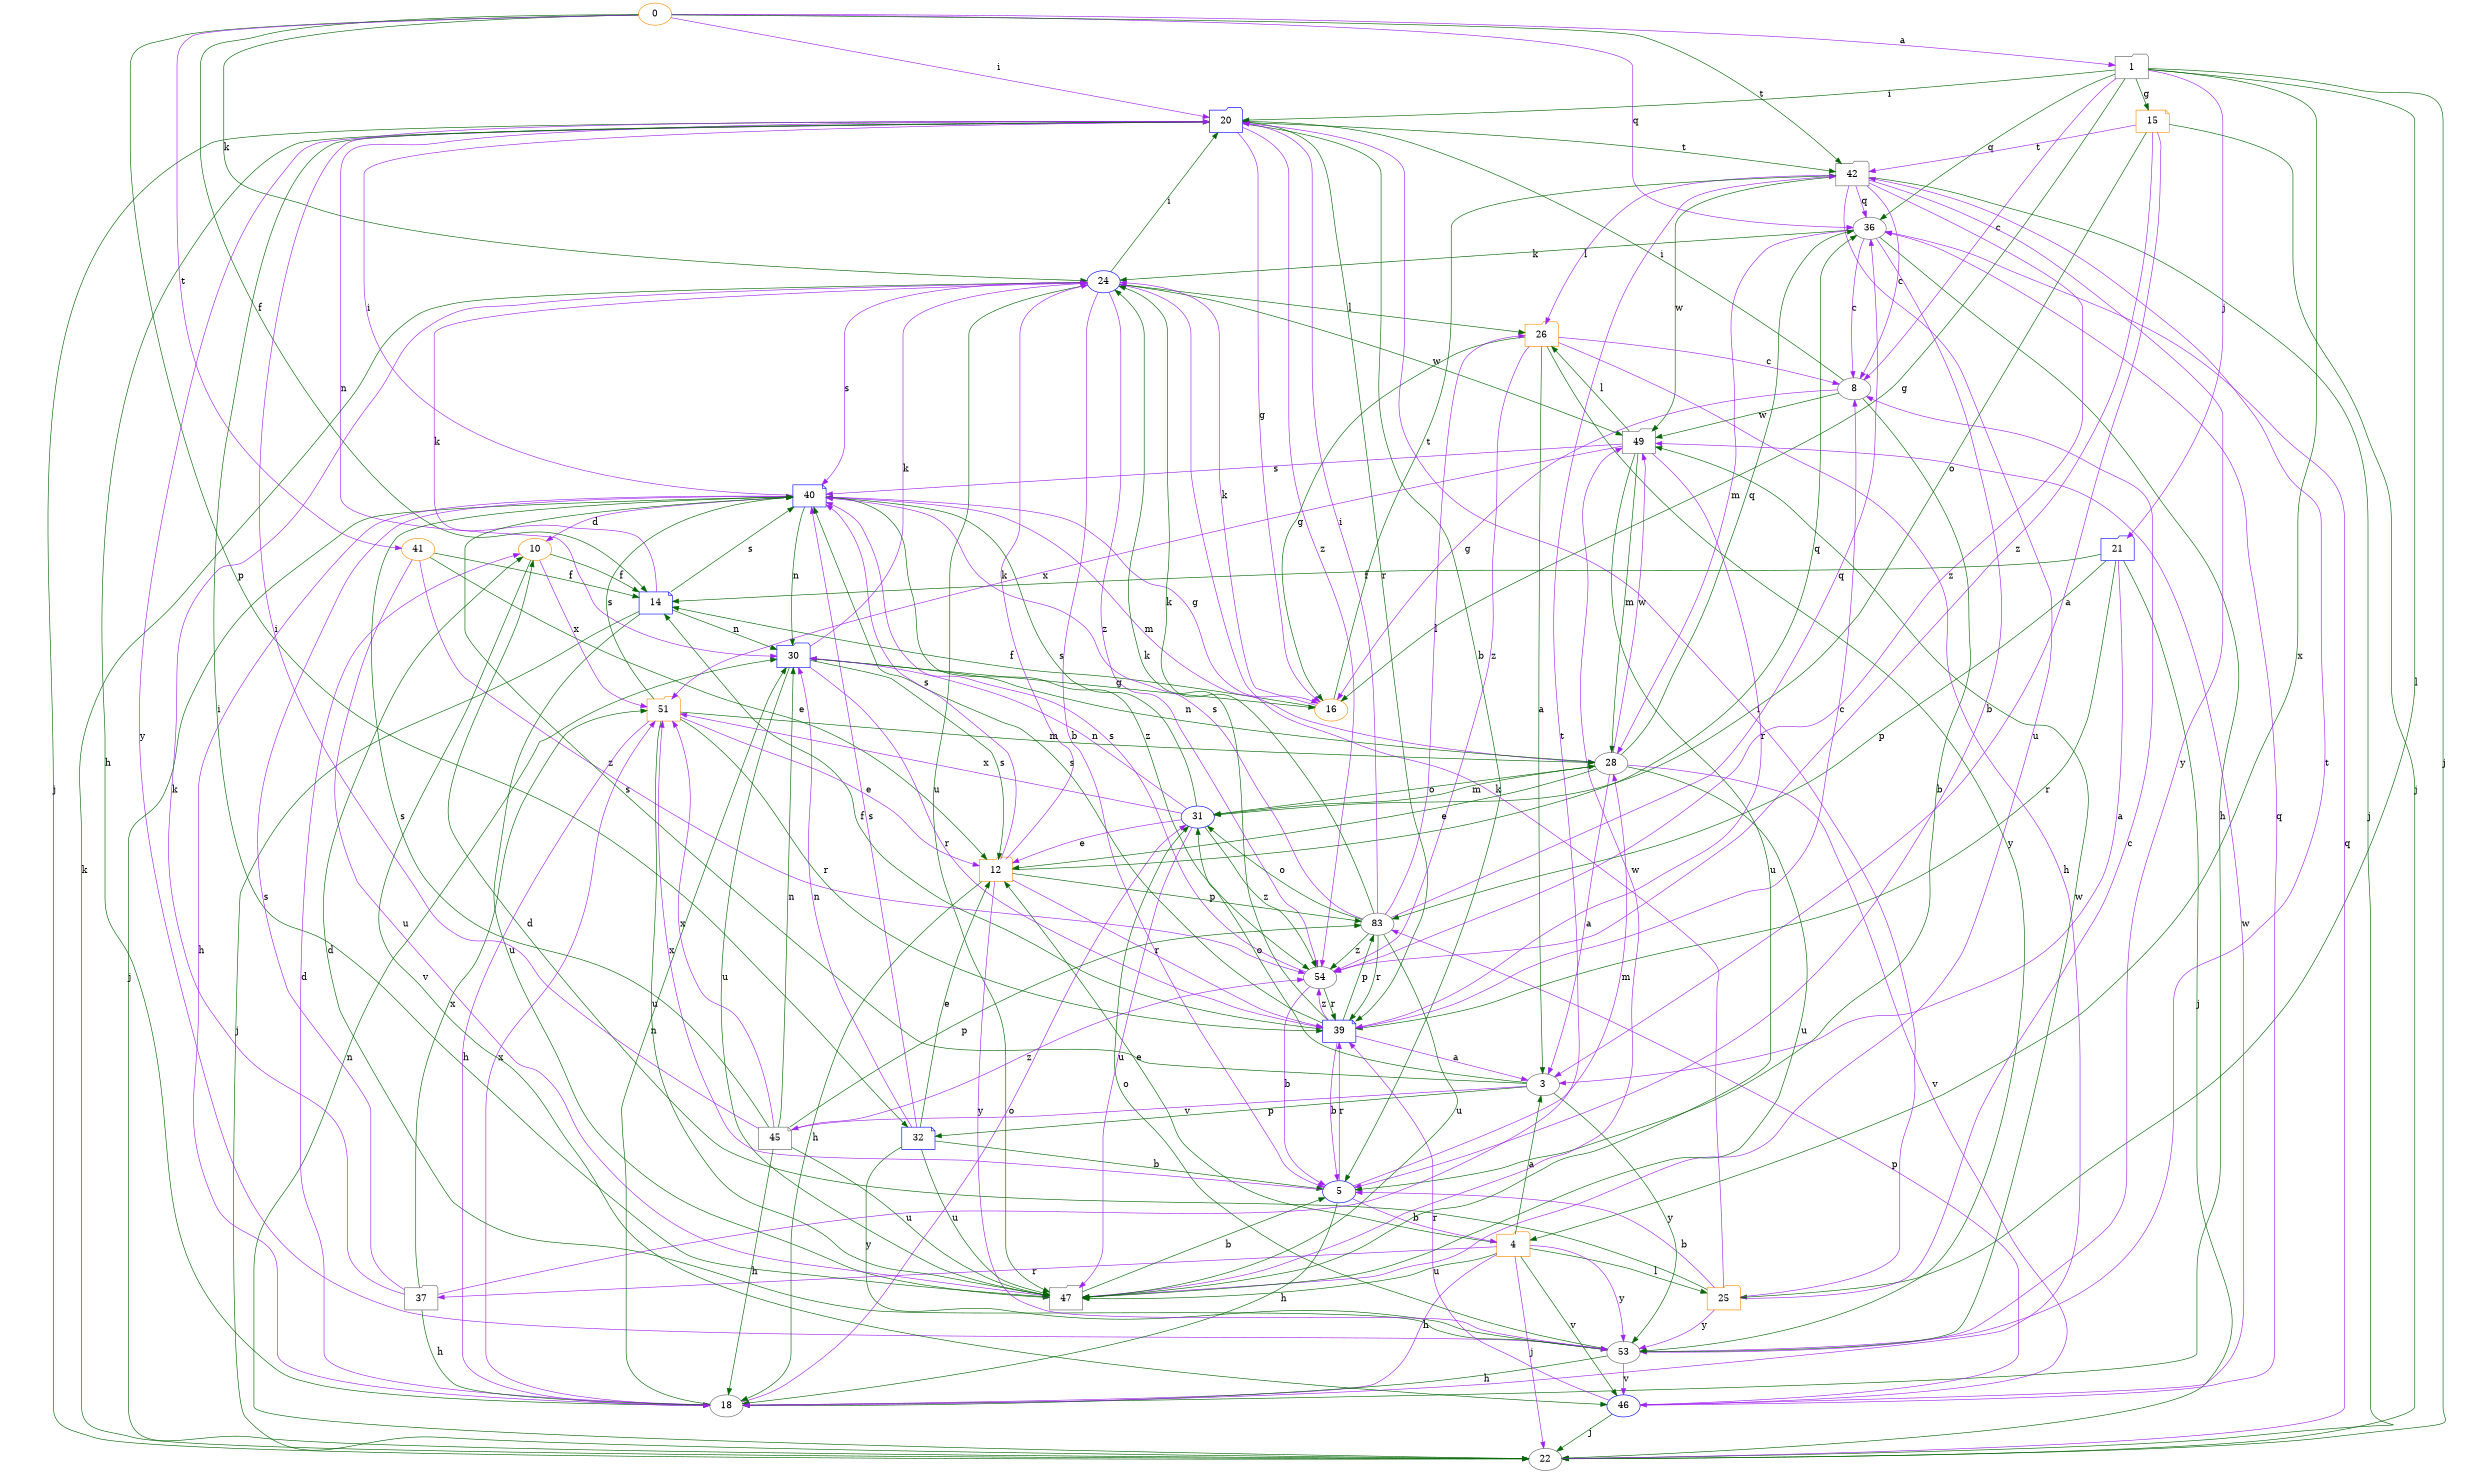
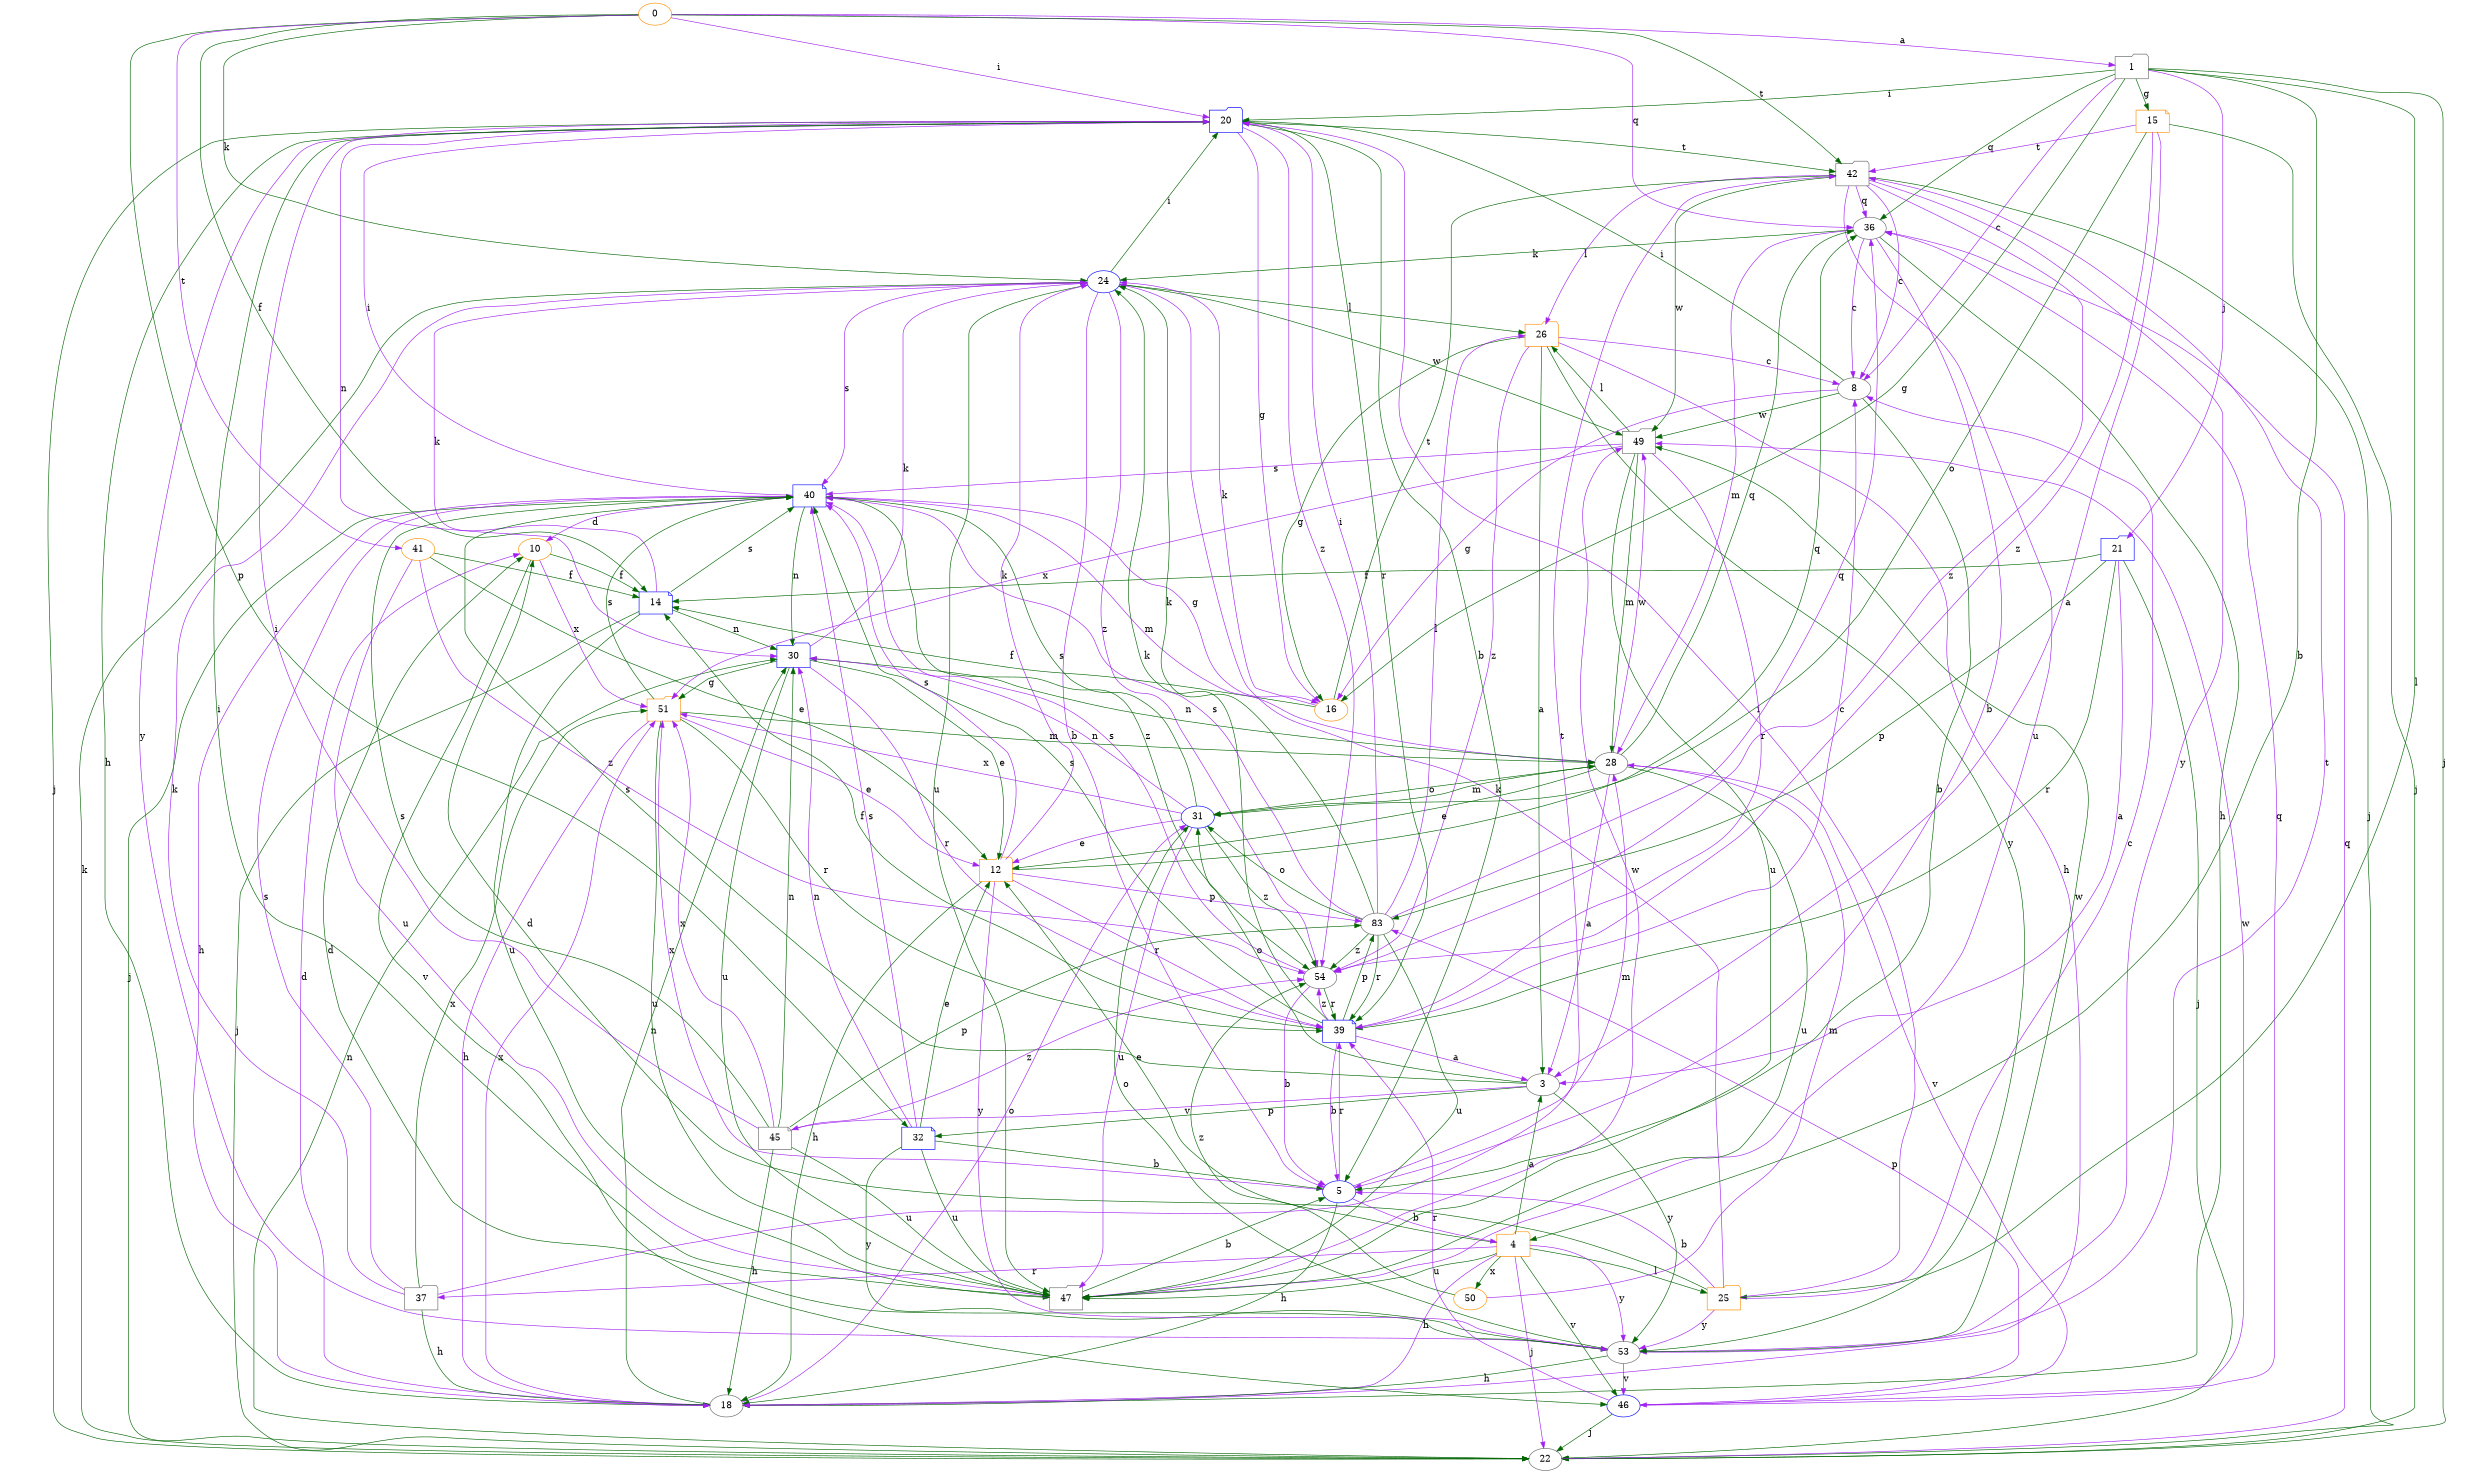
(2300, 657) -> (2300, 657)
(1097, 686) -> (728, 673)
(1002, 764) -> (1002, 764)
(1184, 897) -> (1184, 897)
none -> (1470, 1299)
